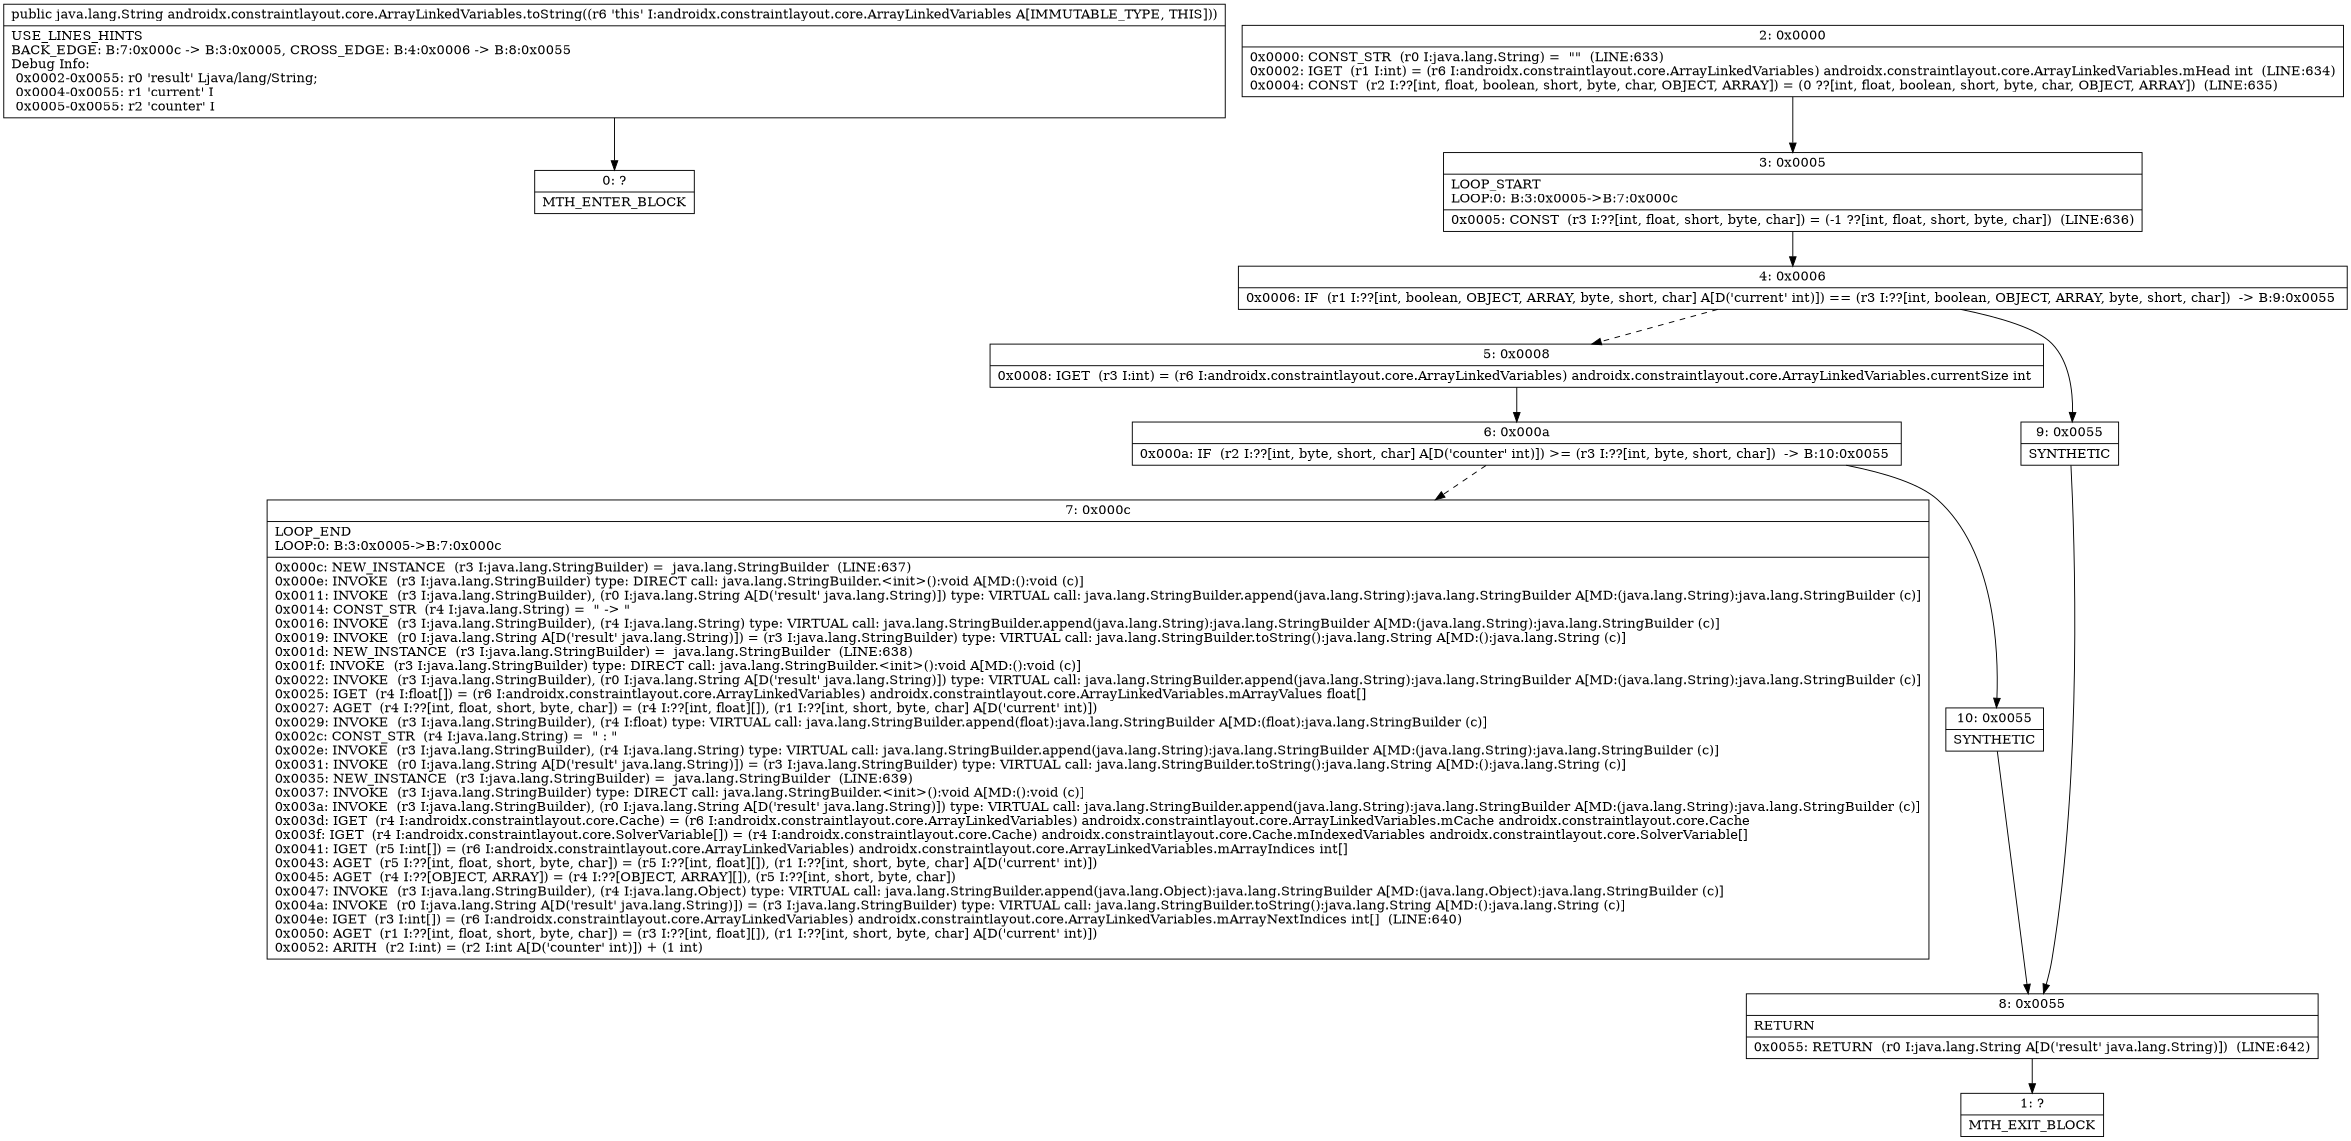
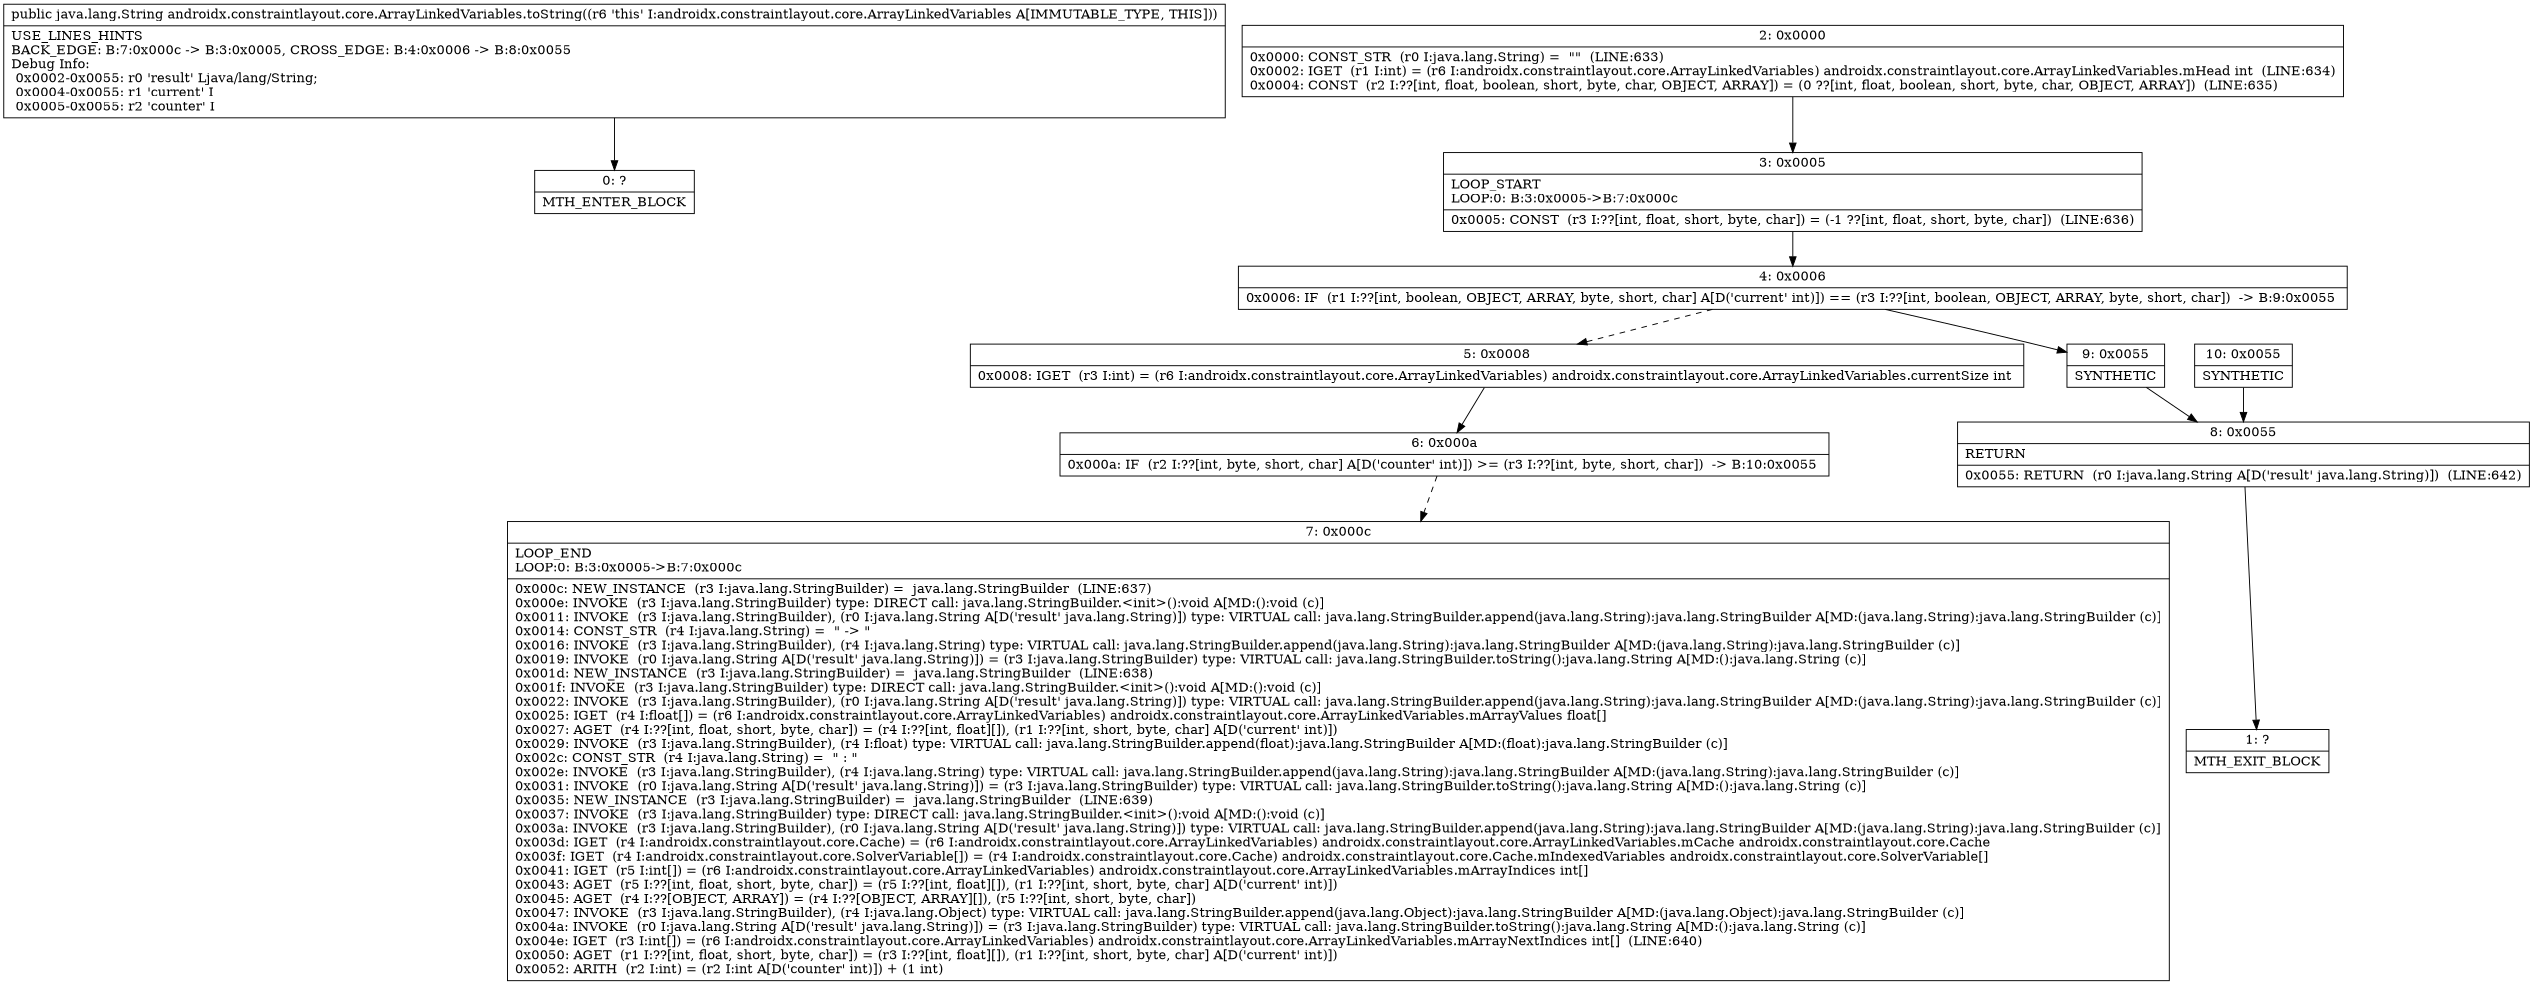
(1971, 546) -> none
